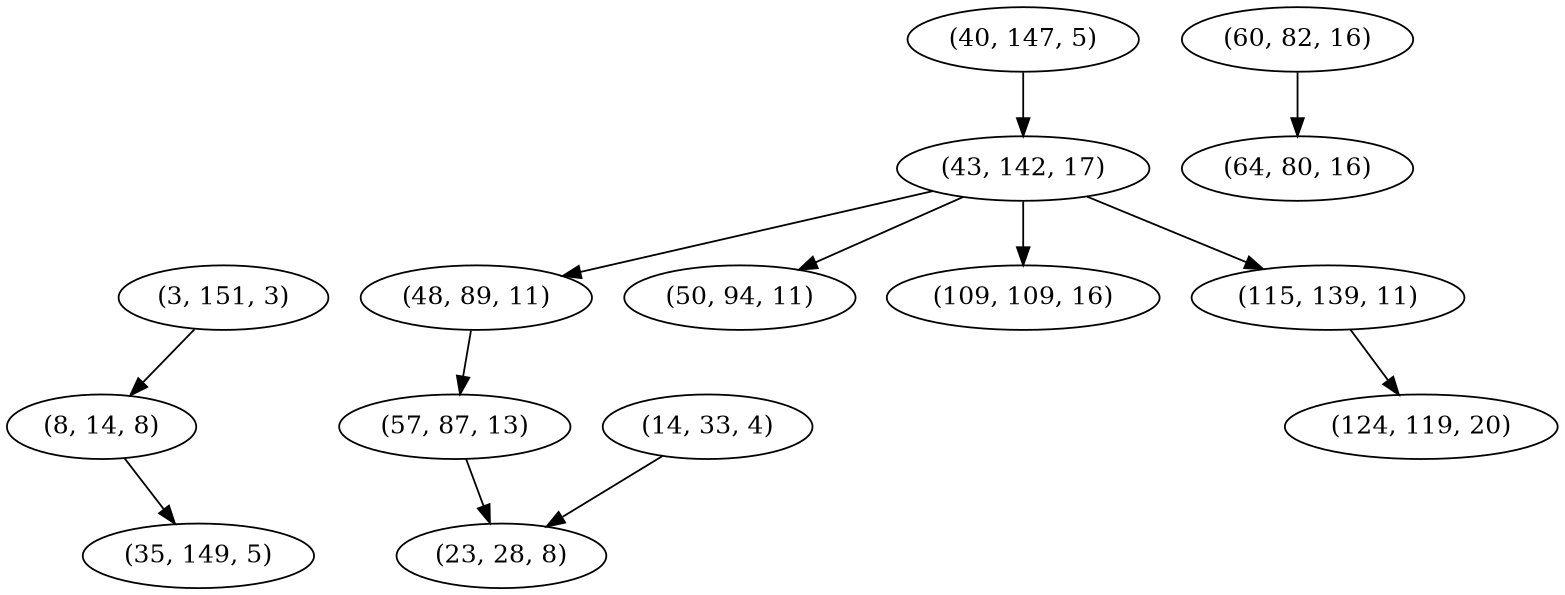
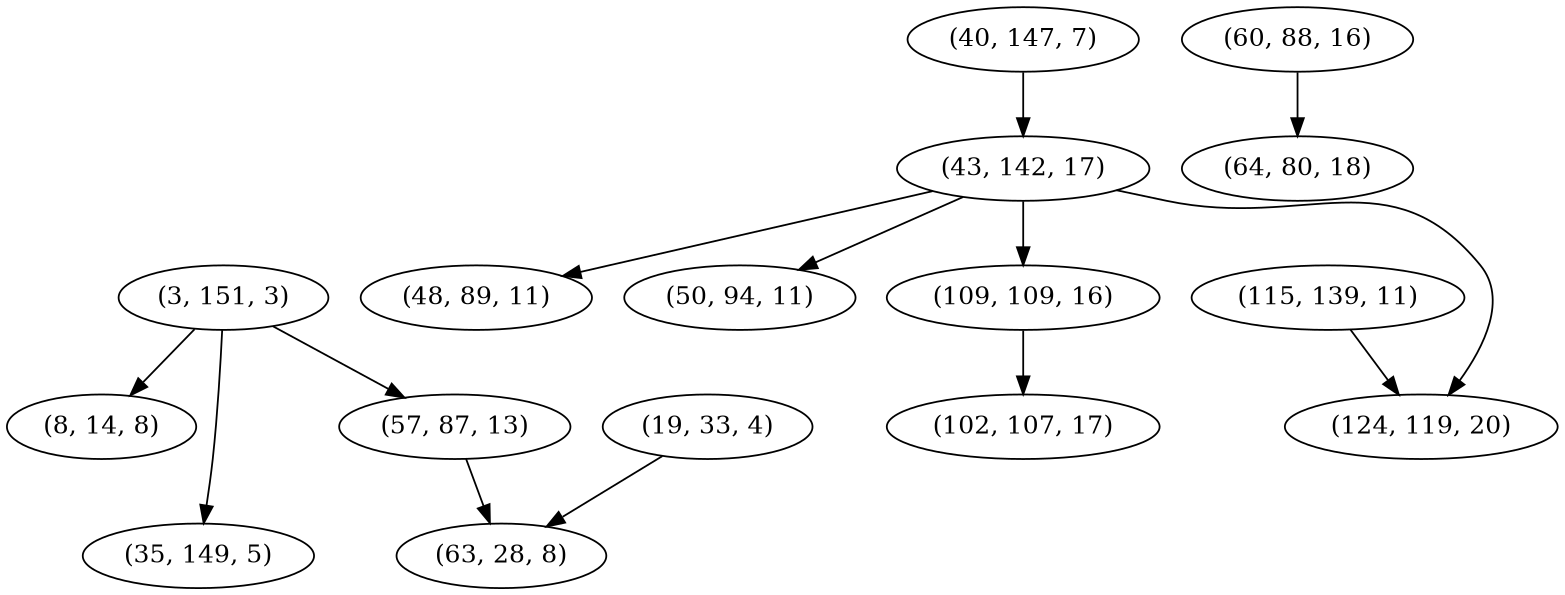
(1023, 39) -> (1023, 39)
(1298, 39) -> (1298, 39)
(1298, 169) -> (1298, 169)
(1167, 229) -> (1371, 204)
(467, 353) -> (331, 358)
(708, 427) -> (708, 427)
none -> (1023, 427)
(144, 484) -> (217, 418)
(501, 556) -> (501, 556)
